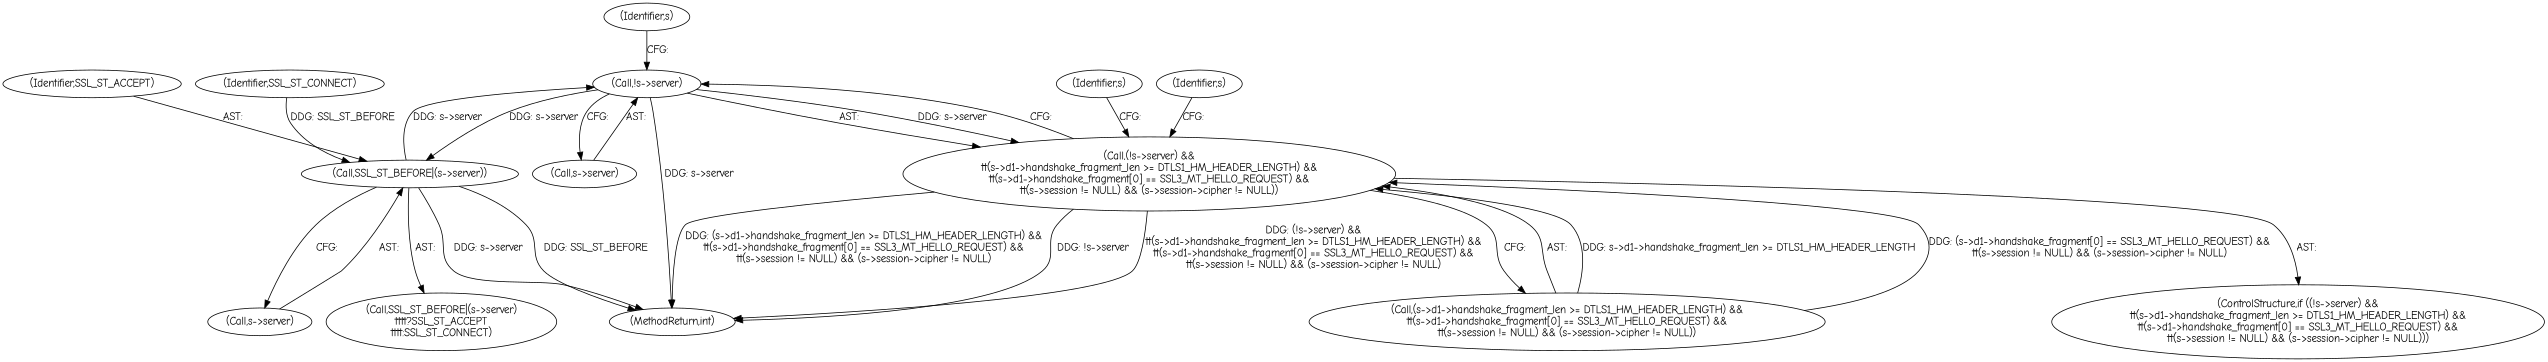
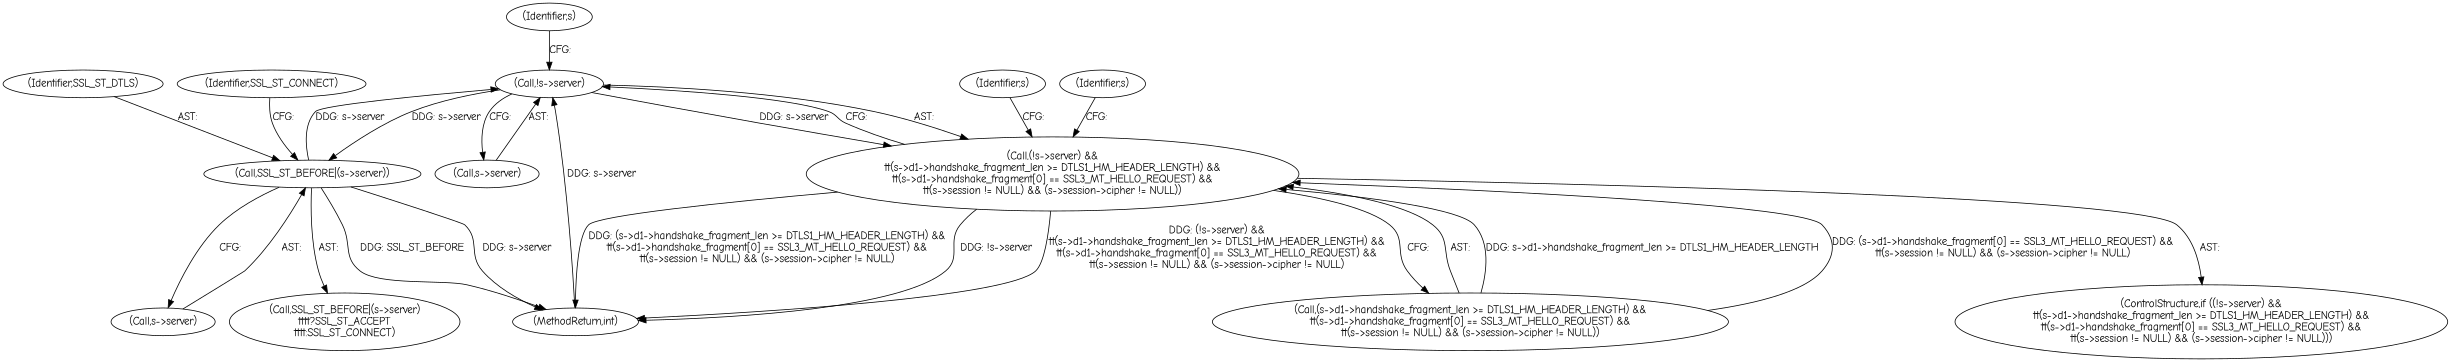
(92, 84) -> (83, 84)
(343, 117) -> (285, 117)
(664, 198) -> (567, 206)
